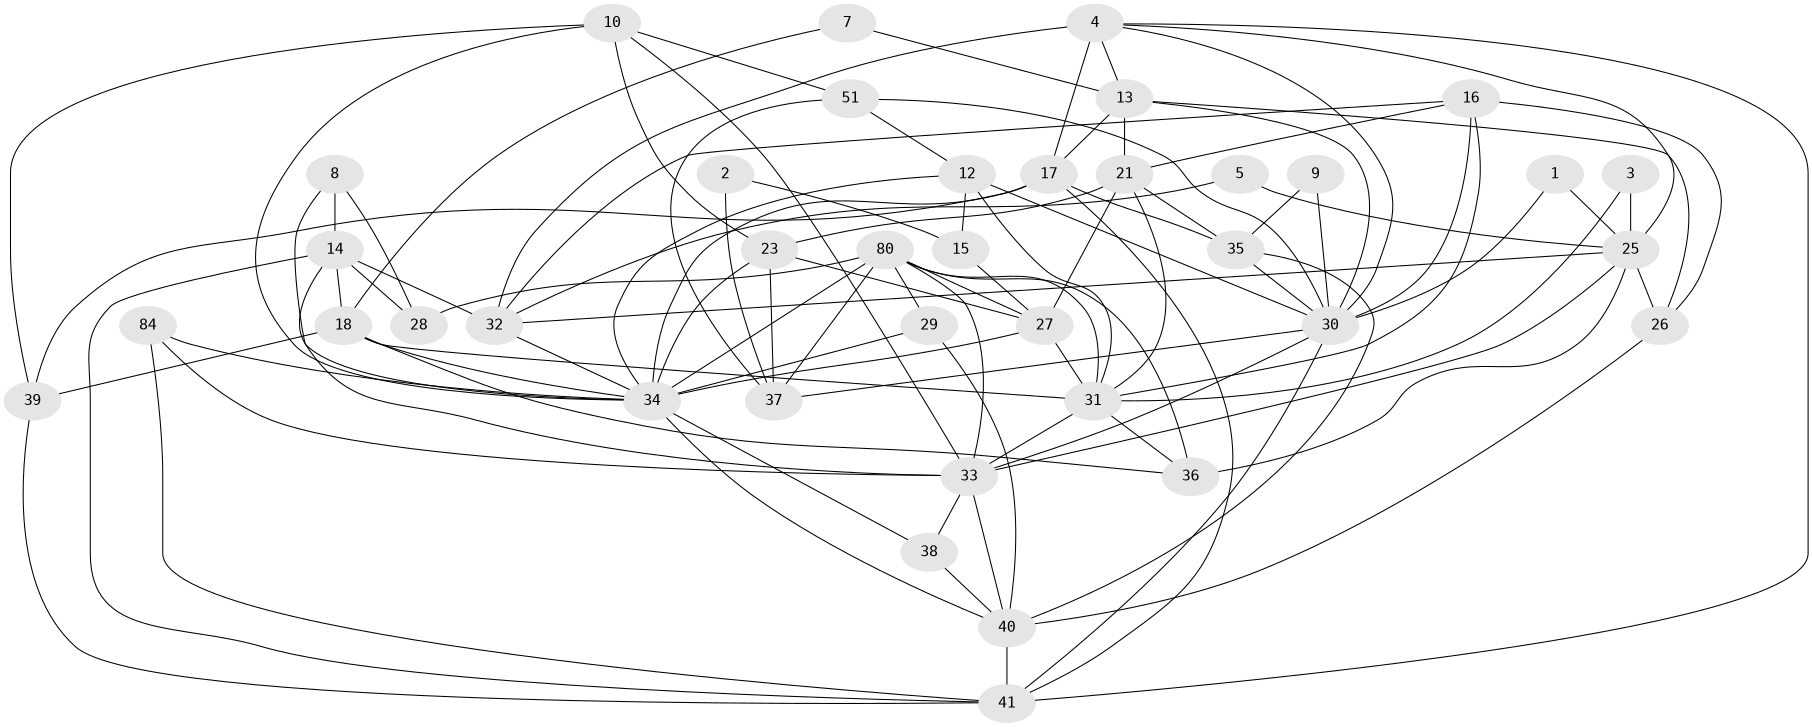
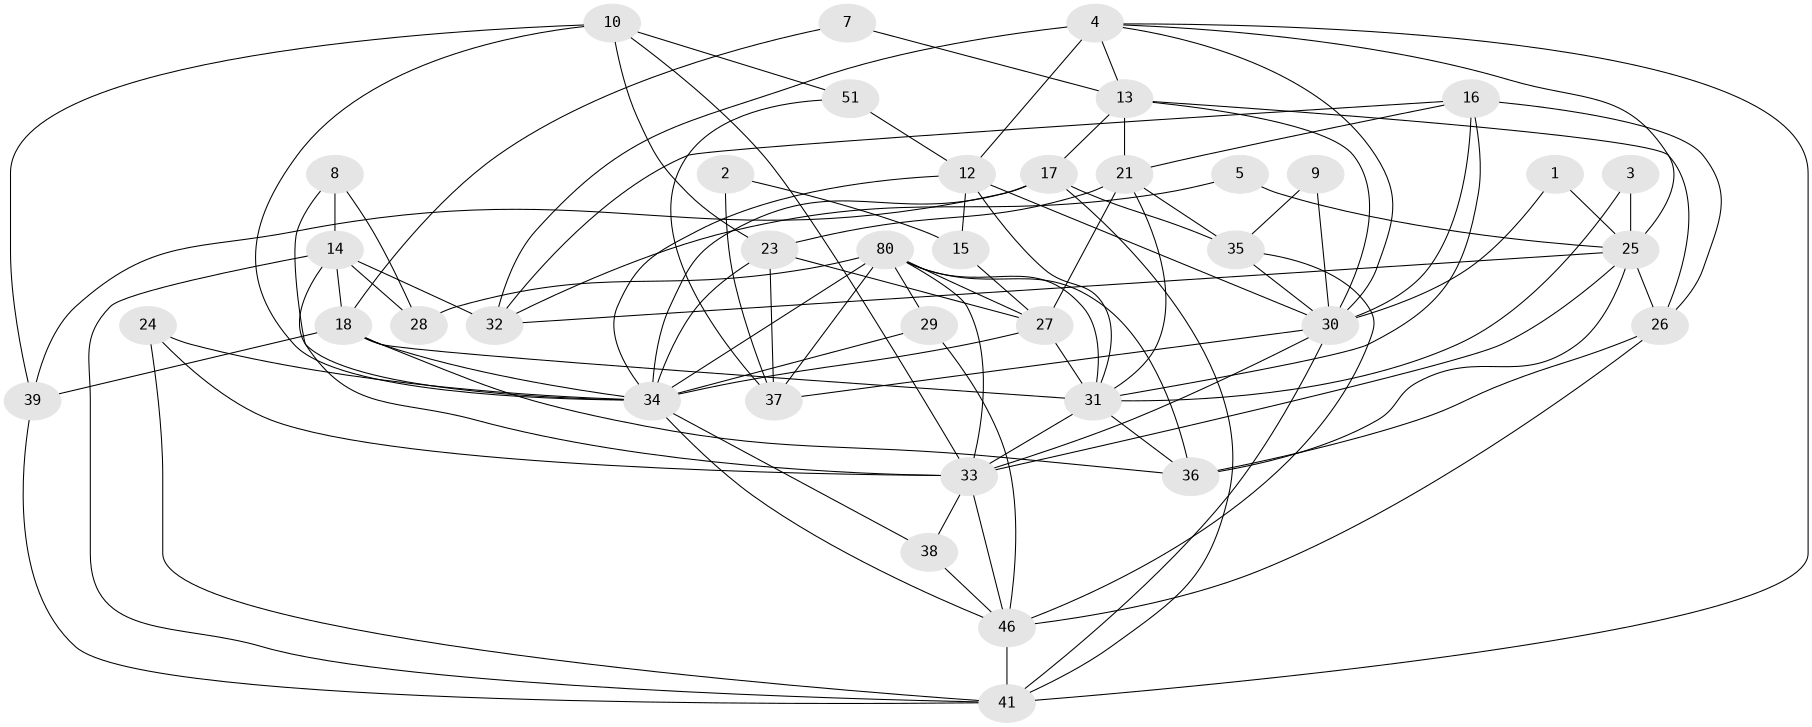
(1072, 99) -> (1031, 99)
(1133, 143) -> none
(148, 325) -> (148, 325)
(590, 371) -> none
none -> (1431, 415)
(1007, 628) -> (1007, 628)
